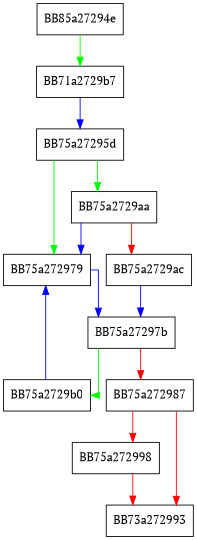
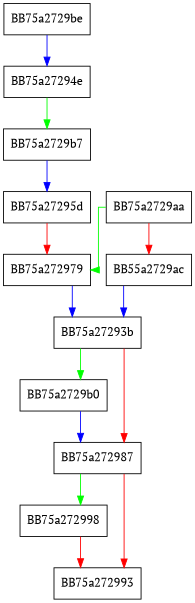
none -> (47, 19)
(80, 19) -> (47, 82)
(80, 82) -> (47, 145)
(98, 171) -> none
(54, 203) -> (47, 234)
(81, 234) -> (98, 235)
(149, 270) -> (149, 270)
(131, 333) -> (98, 333)
(46, 337) -> (81, 422)
(133, 422) -> (81, 485)
(150, 521) -> (98, 583)
